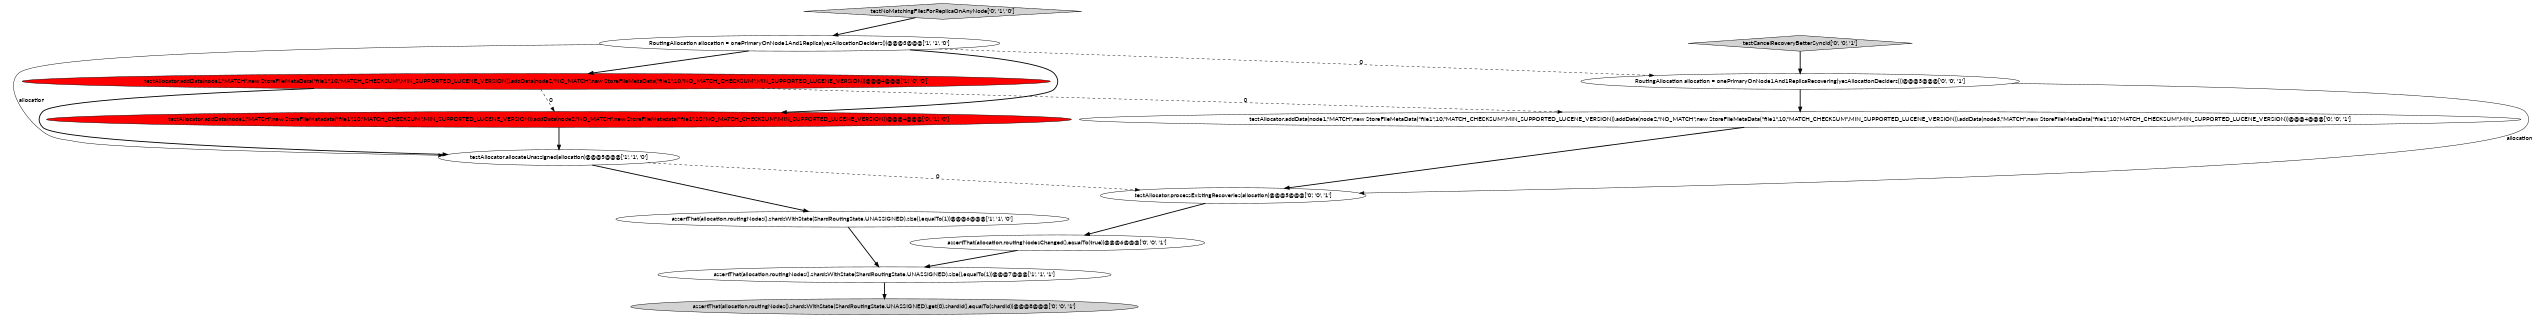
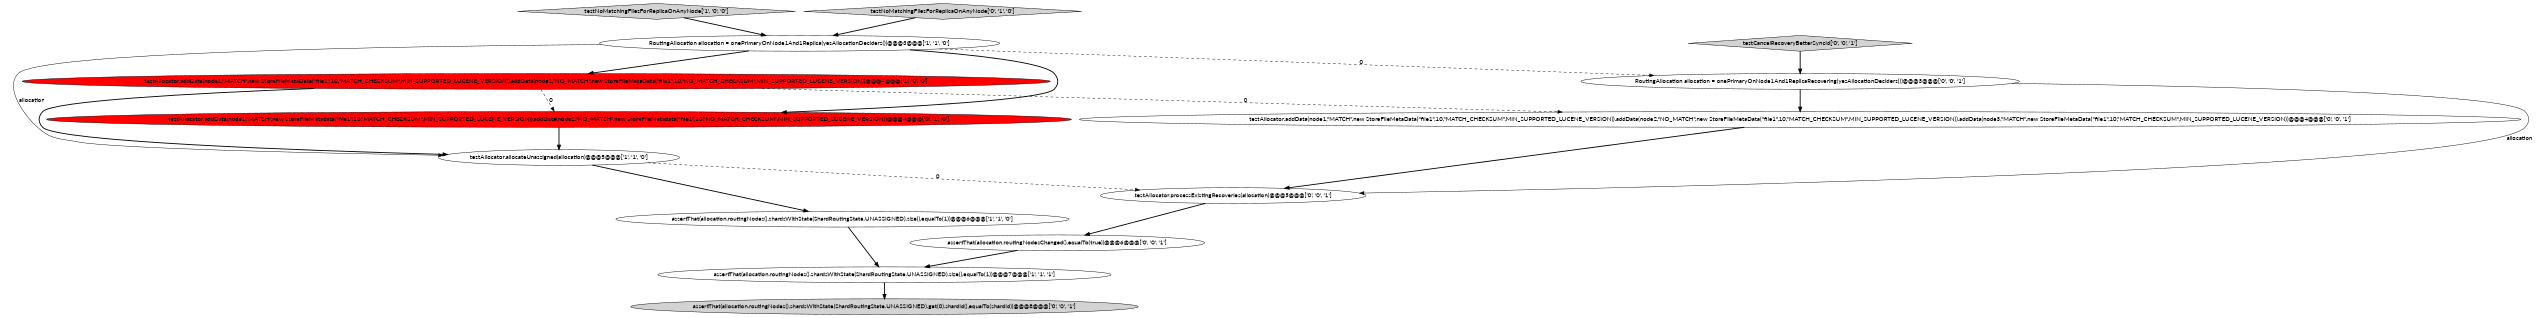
none -> (657, 11)
